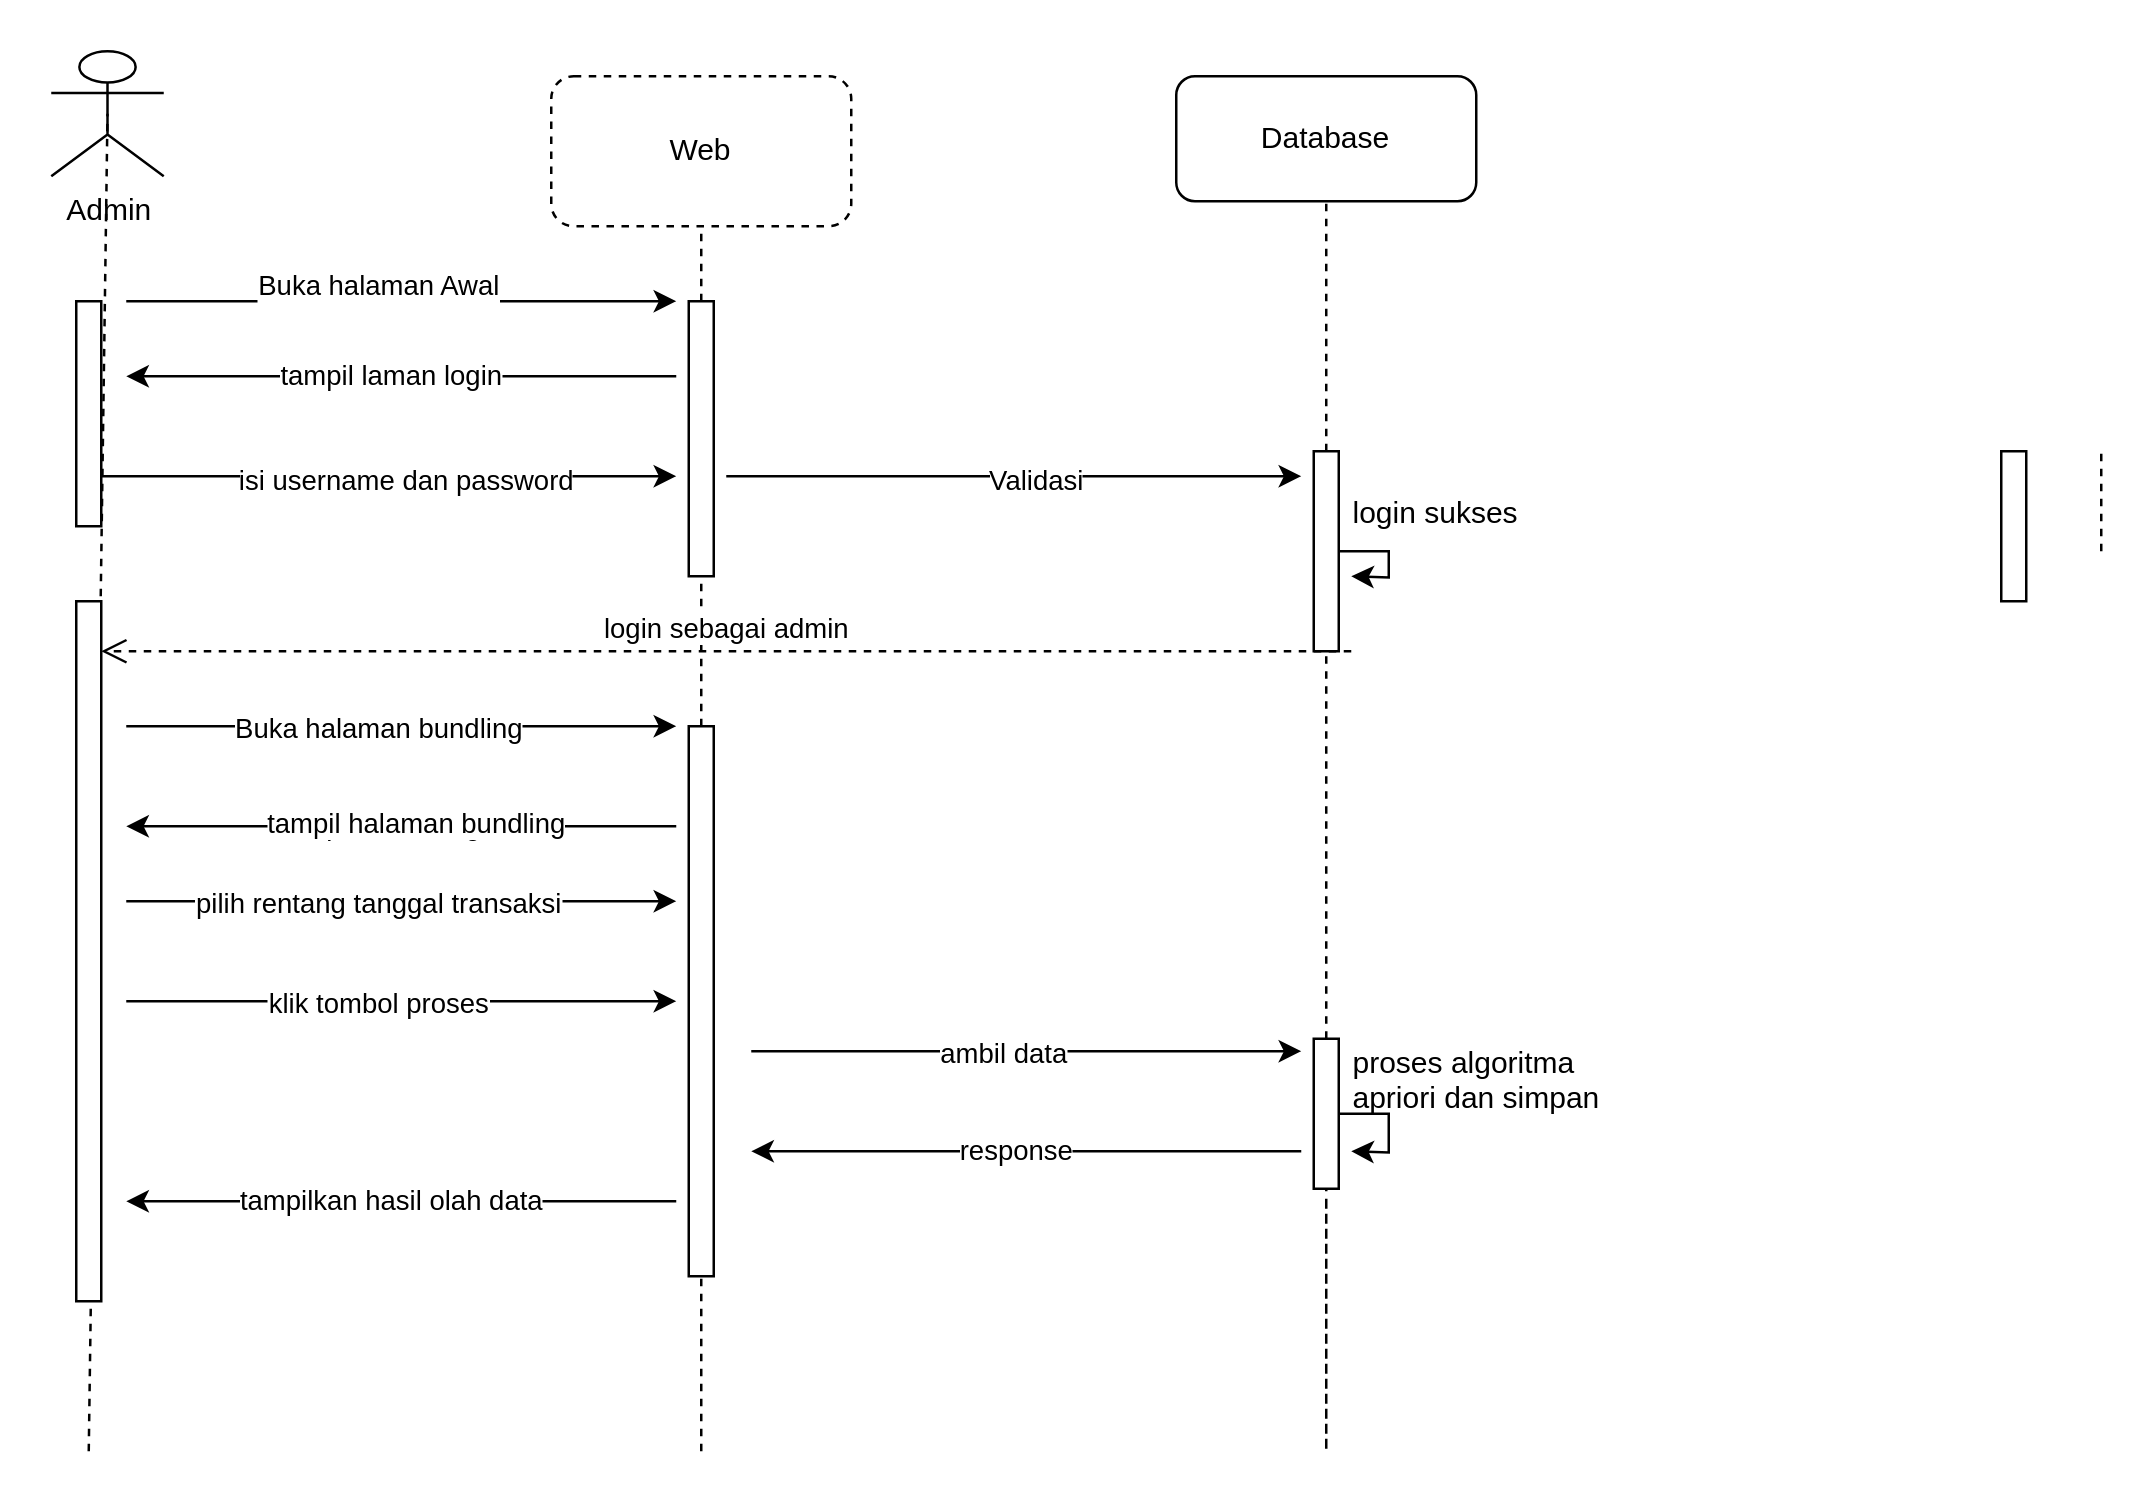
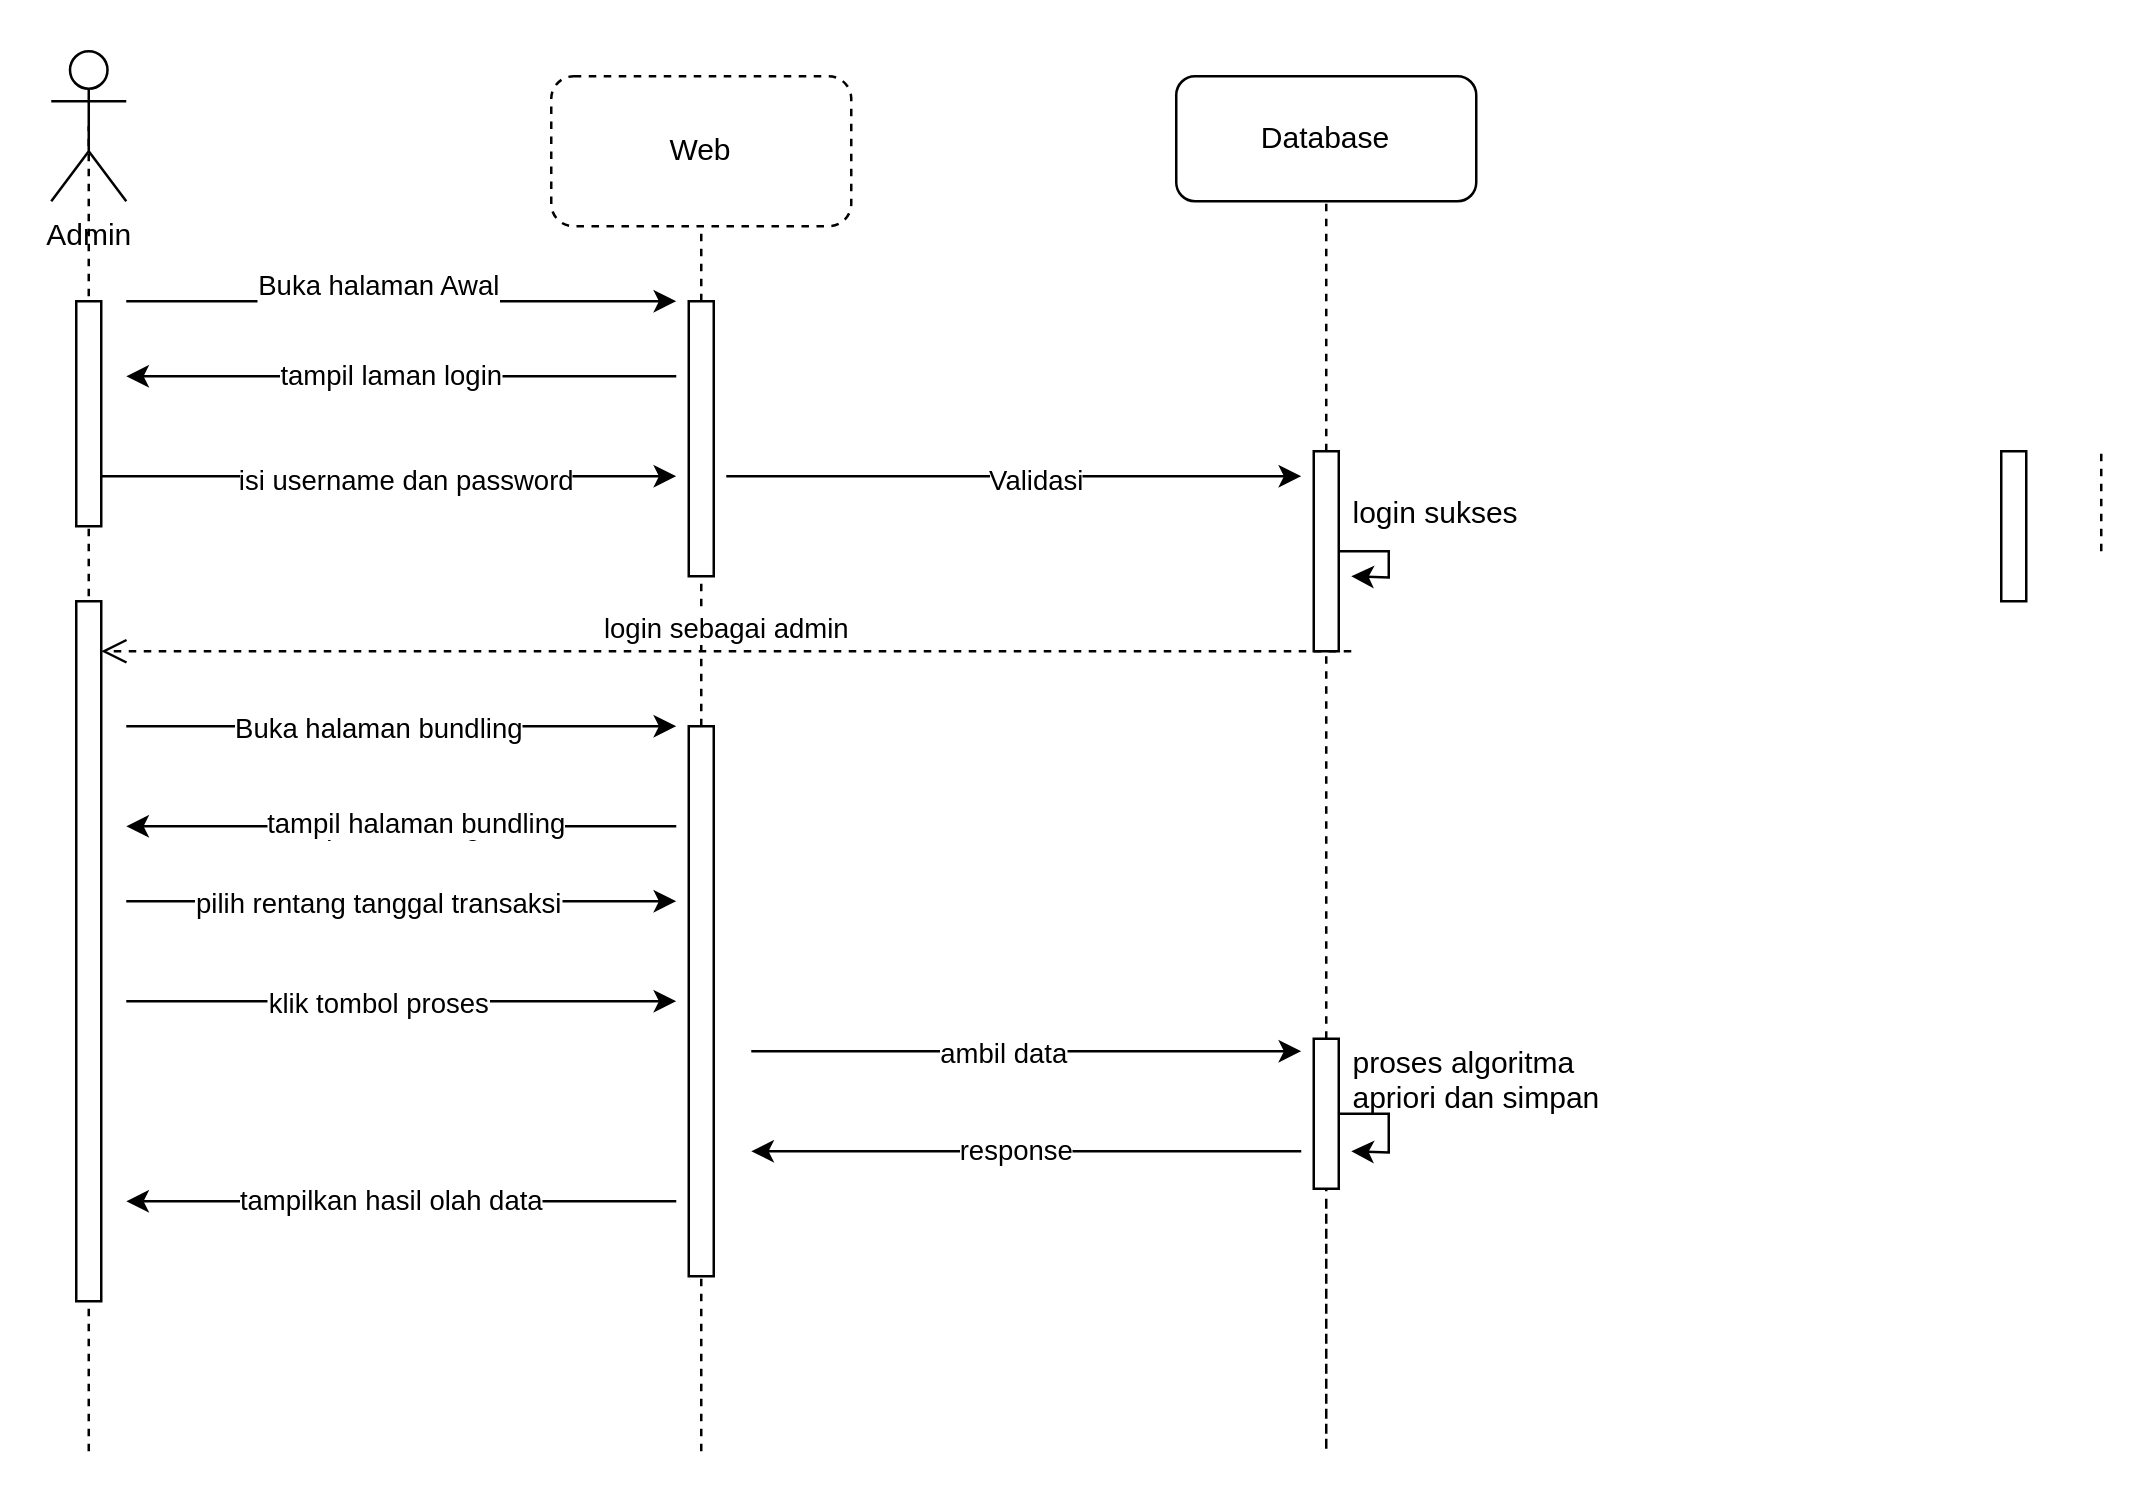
(108, 114) -> (89, 126)
